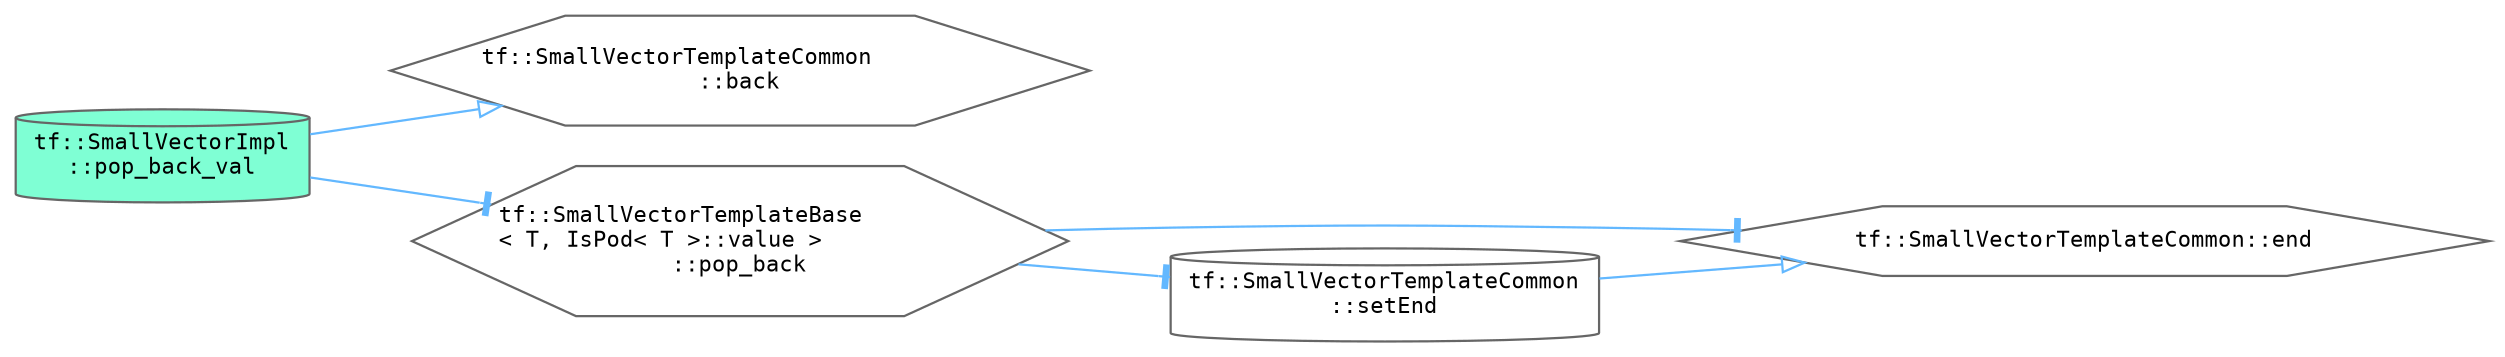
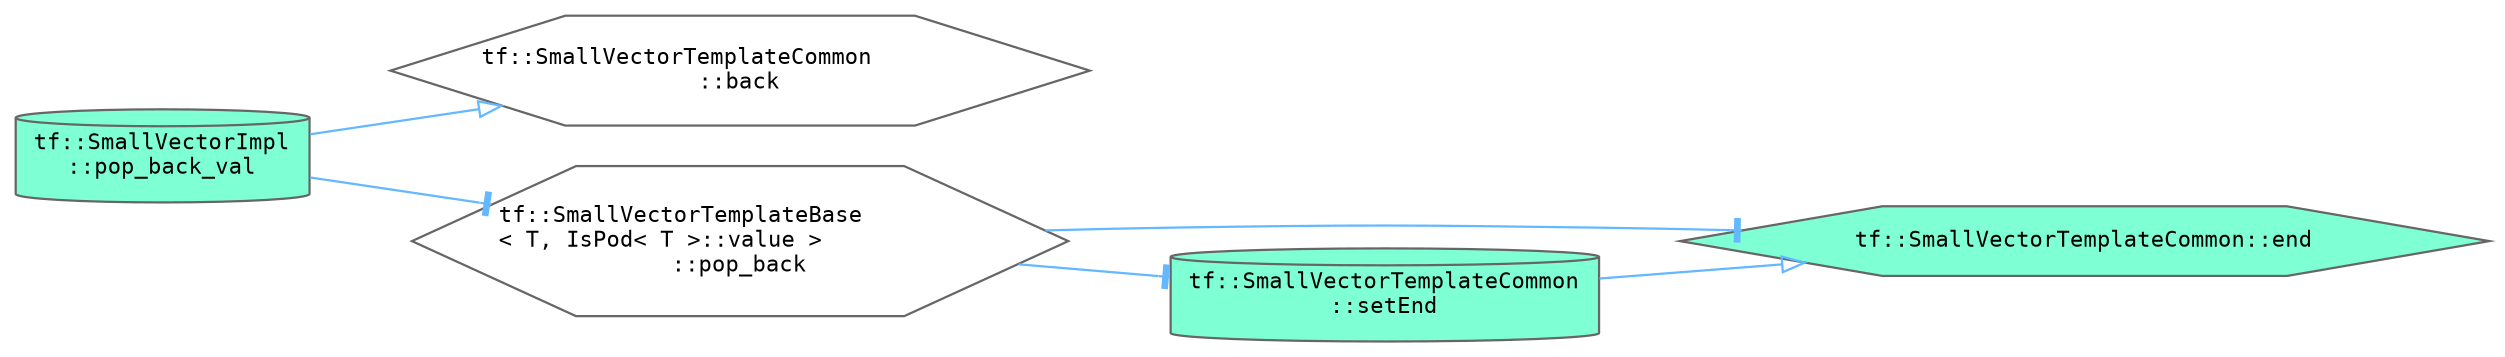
(2085, 241) -> (2085, 241)
(1385, 295) -> (1385, 295)
